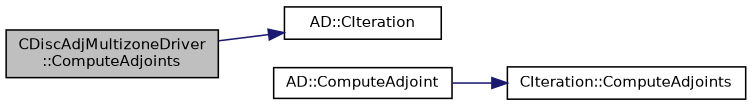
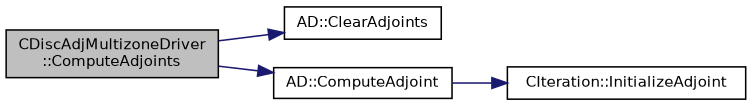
(363, 23) -> (363, 23)
none -> (238, 69)
(627, 83) -> (627, 83)
